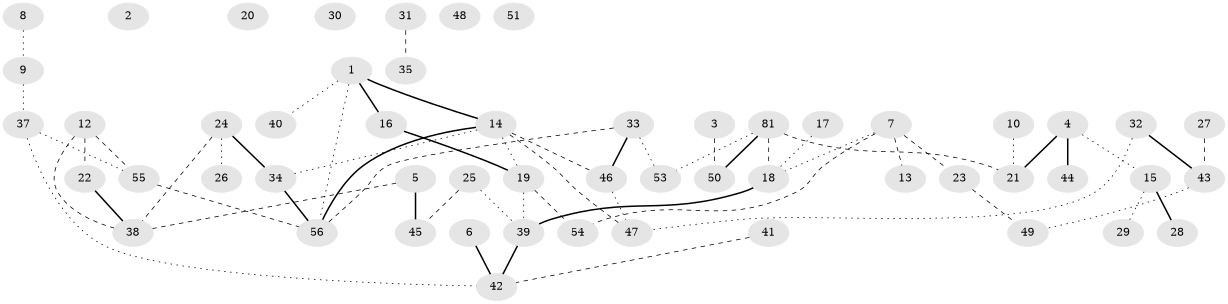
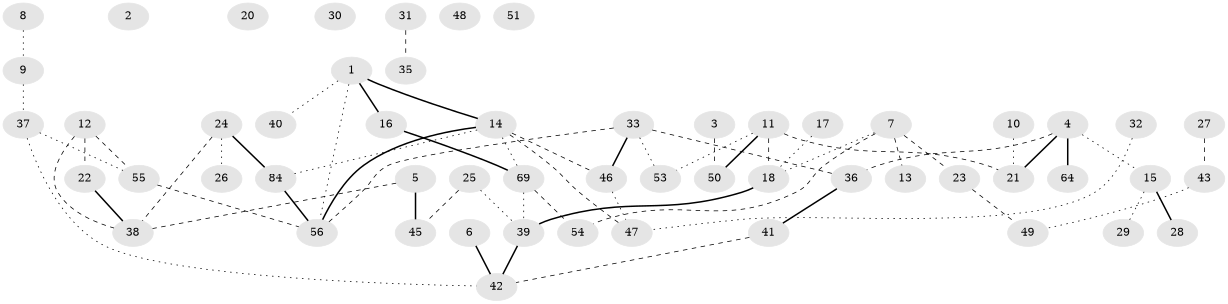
(769, 125) -> (769, 125)
(1170, 152) -> none
(276, 179) -> (276, 179)
(524, 179) -> (524, 179)
none -> (851, 179)
(1068, 179) -> (1068, 179)
